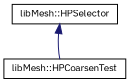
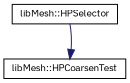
(58, 46) -> (71, 37)
